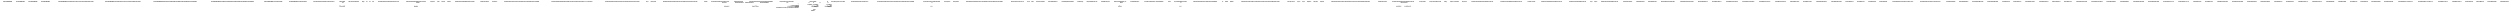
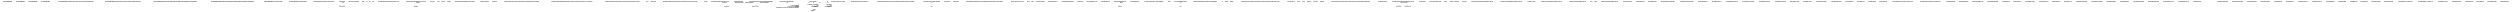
(2209, 2) -> none
